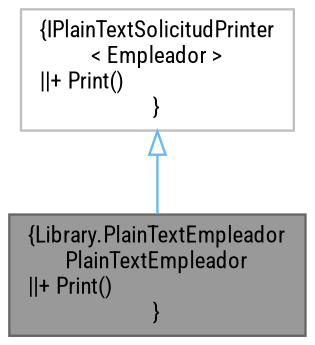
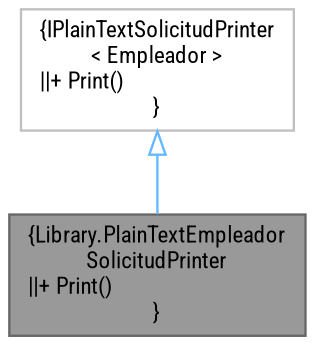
(157, 275) -> (157, 275)
